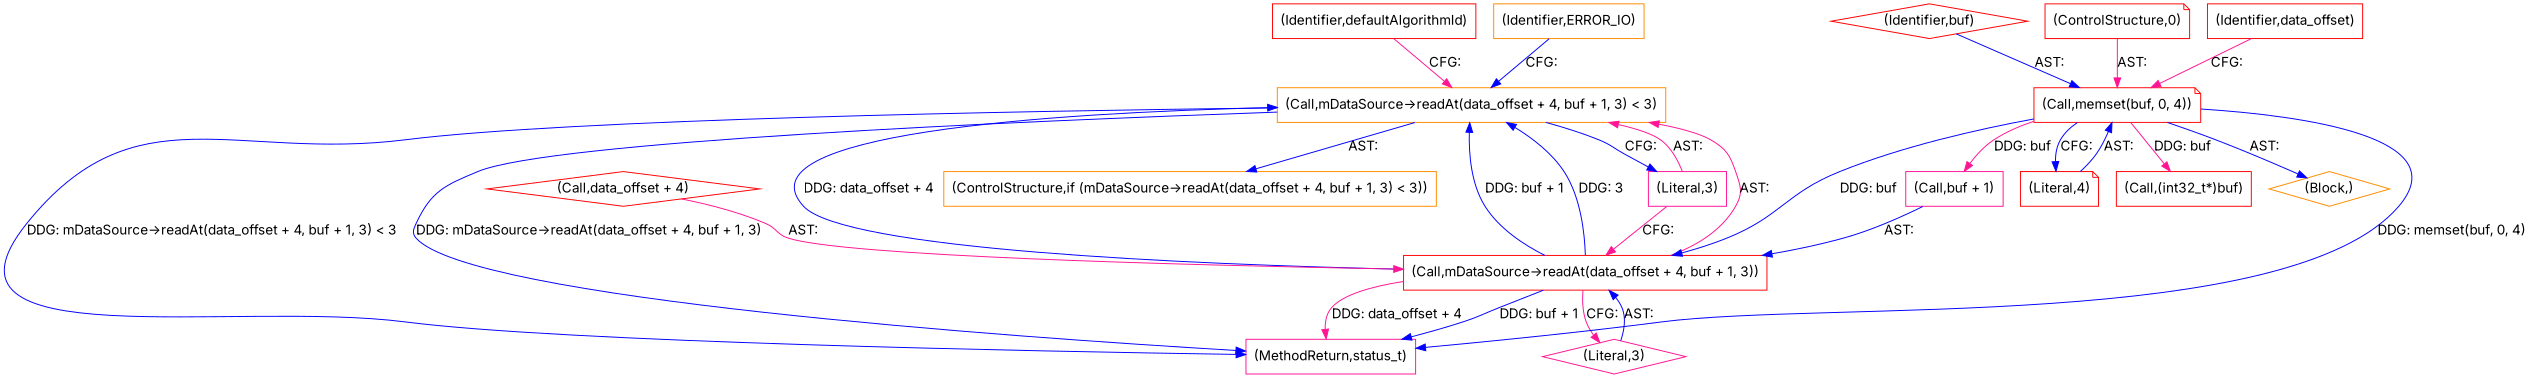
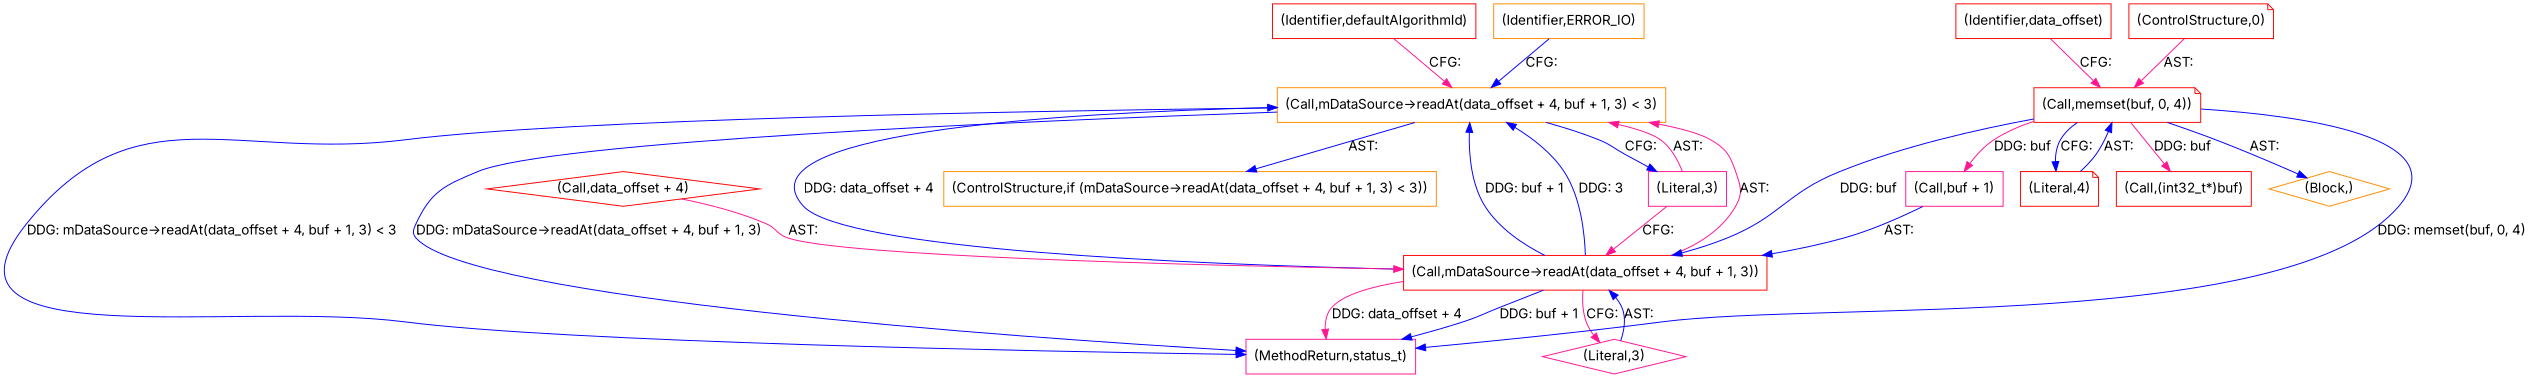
(1929, 21) -> none
